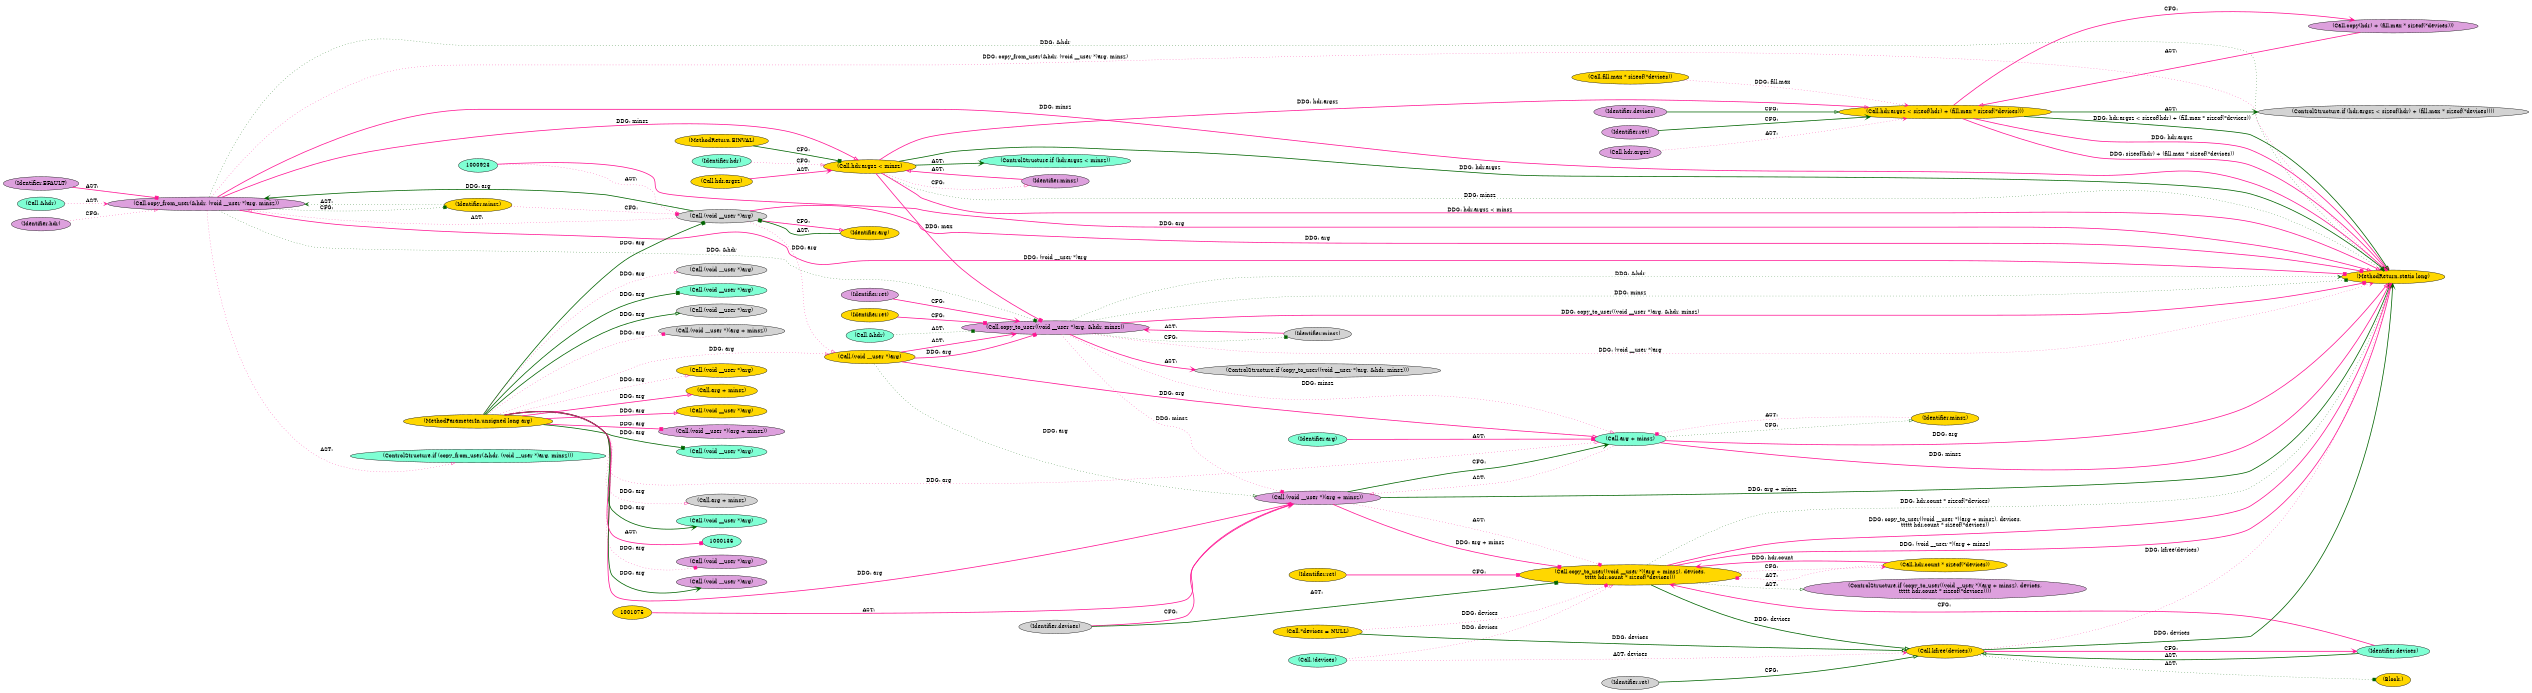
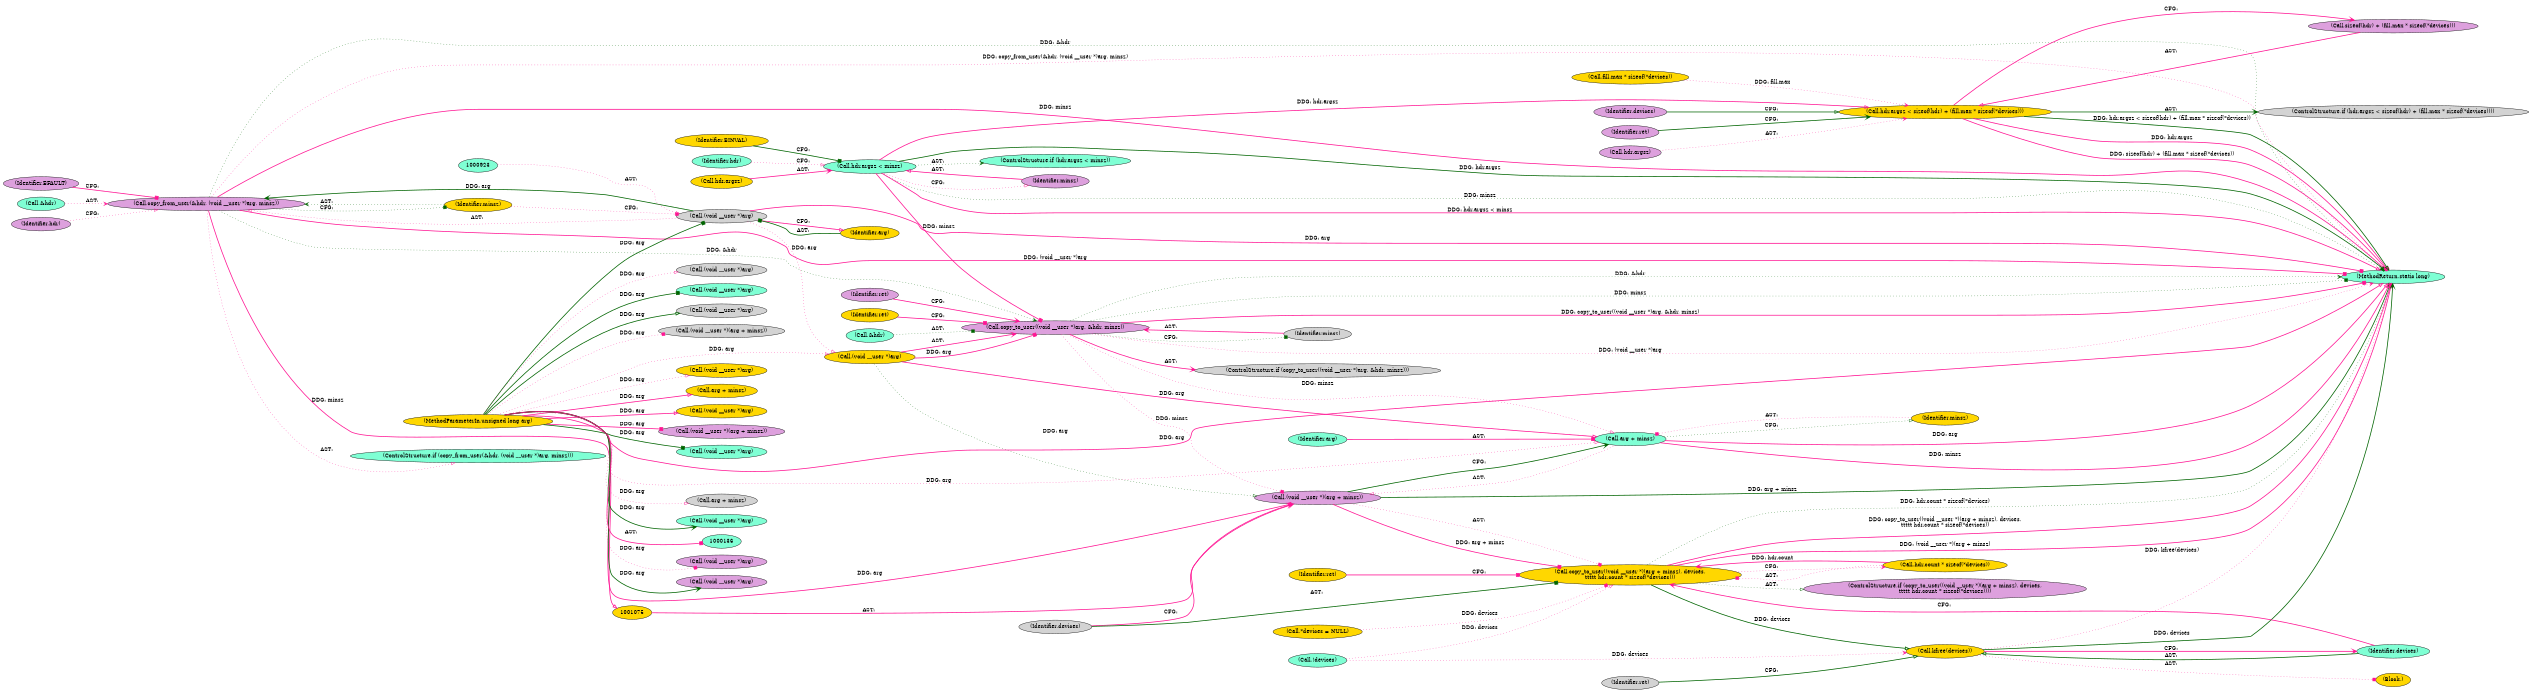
(2393, 26) -> (2393, 26)
(537, 131) -> (425, 437)
(722, 141) -> (722, 141)
(948, 164) -> (948, 164)
(870, 167) -> (870, 167)
(93, 186) -> (93, 186)
(939, 227) -> (939, 227)
(1427, 227) -> (1448, 405)
(627, 253) -> (627, 253)
(2393, 277) -> (2393, 277)
(1631, 644) -> none
(1630, 655) -> (1630, 655)
(2174, 672) -> (2174, 672)
